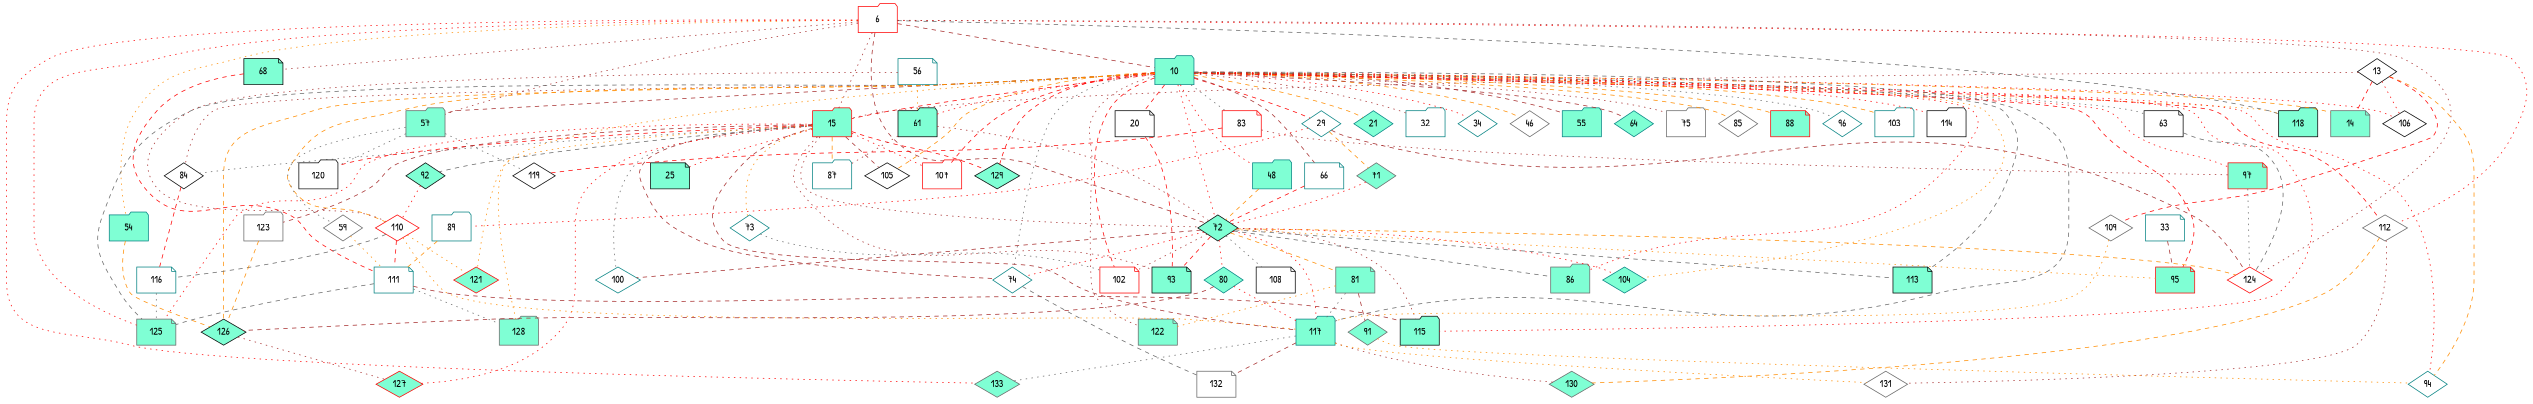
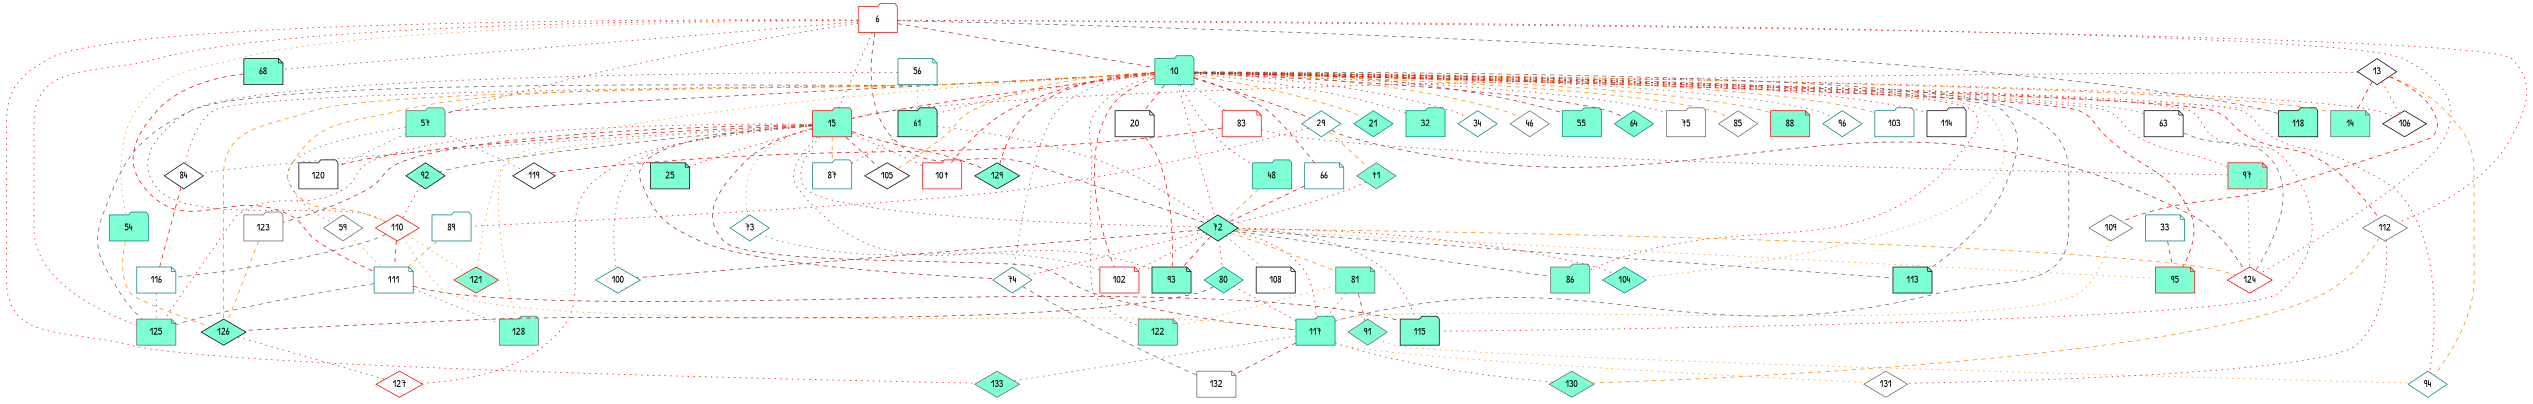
(1426, 124) -> (1426, 124)
(399, 384) -> (399, 384)
